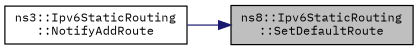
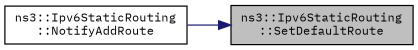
(322, 25) -> (322, 25)
